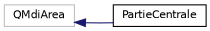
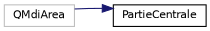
(99, 23) -> (88, 8)
